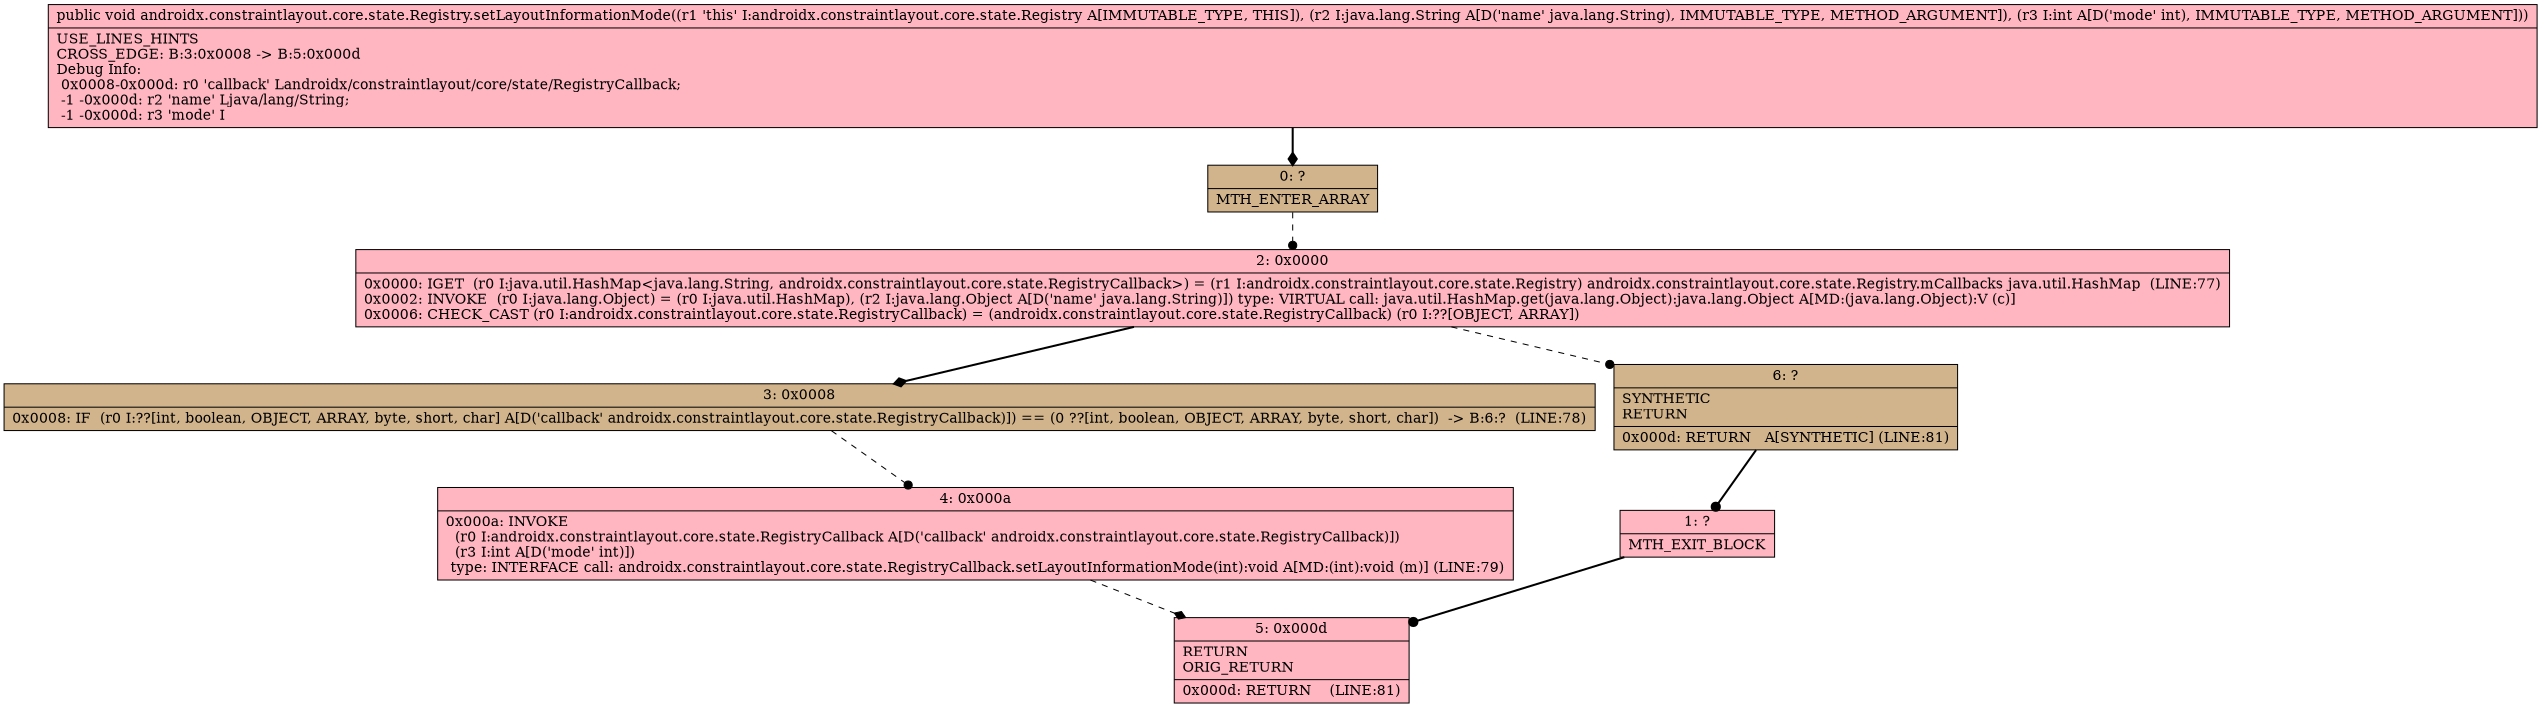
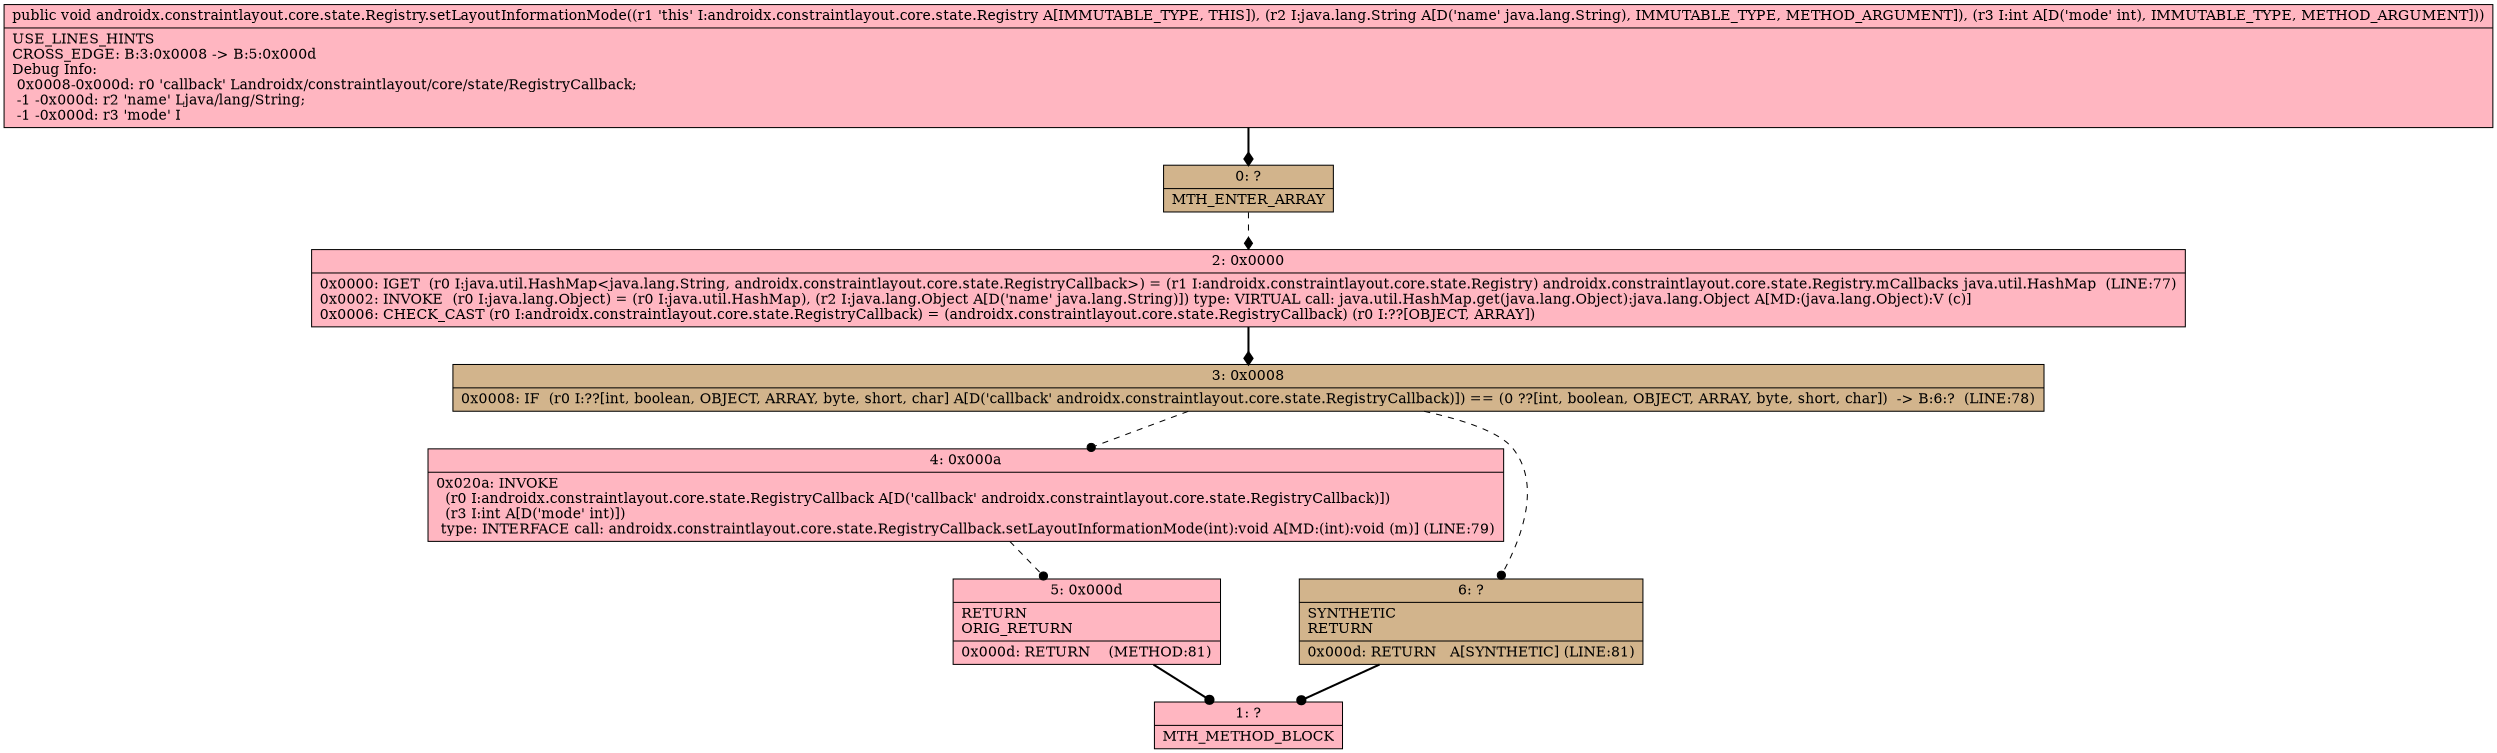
(1293, 227) -> (1248, 225)
(1529, 345) -> (1521, 463)
(512, 522) -> (502, 483)
(1697, 545) -> (1248, 737)
(1521, 589) -> (1180, 681)
(1132, 597) -> (1025, 557)
(1292, 691) -> (1087, 652)
